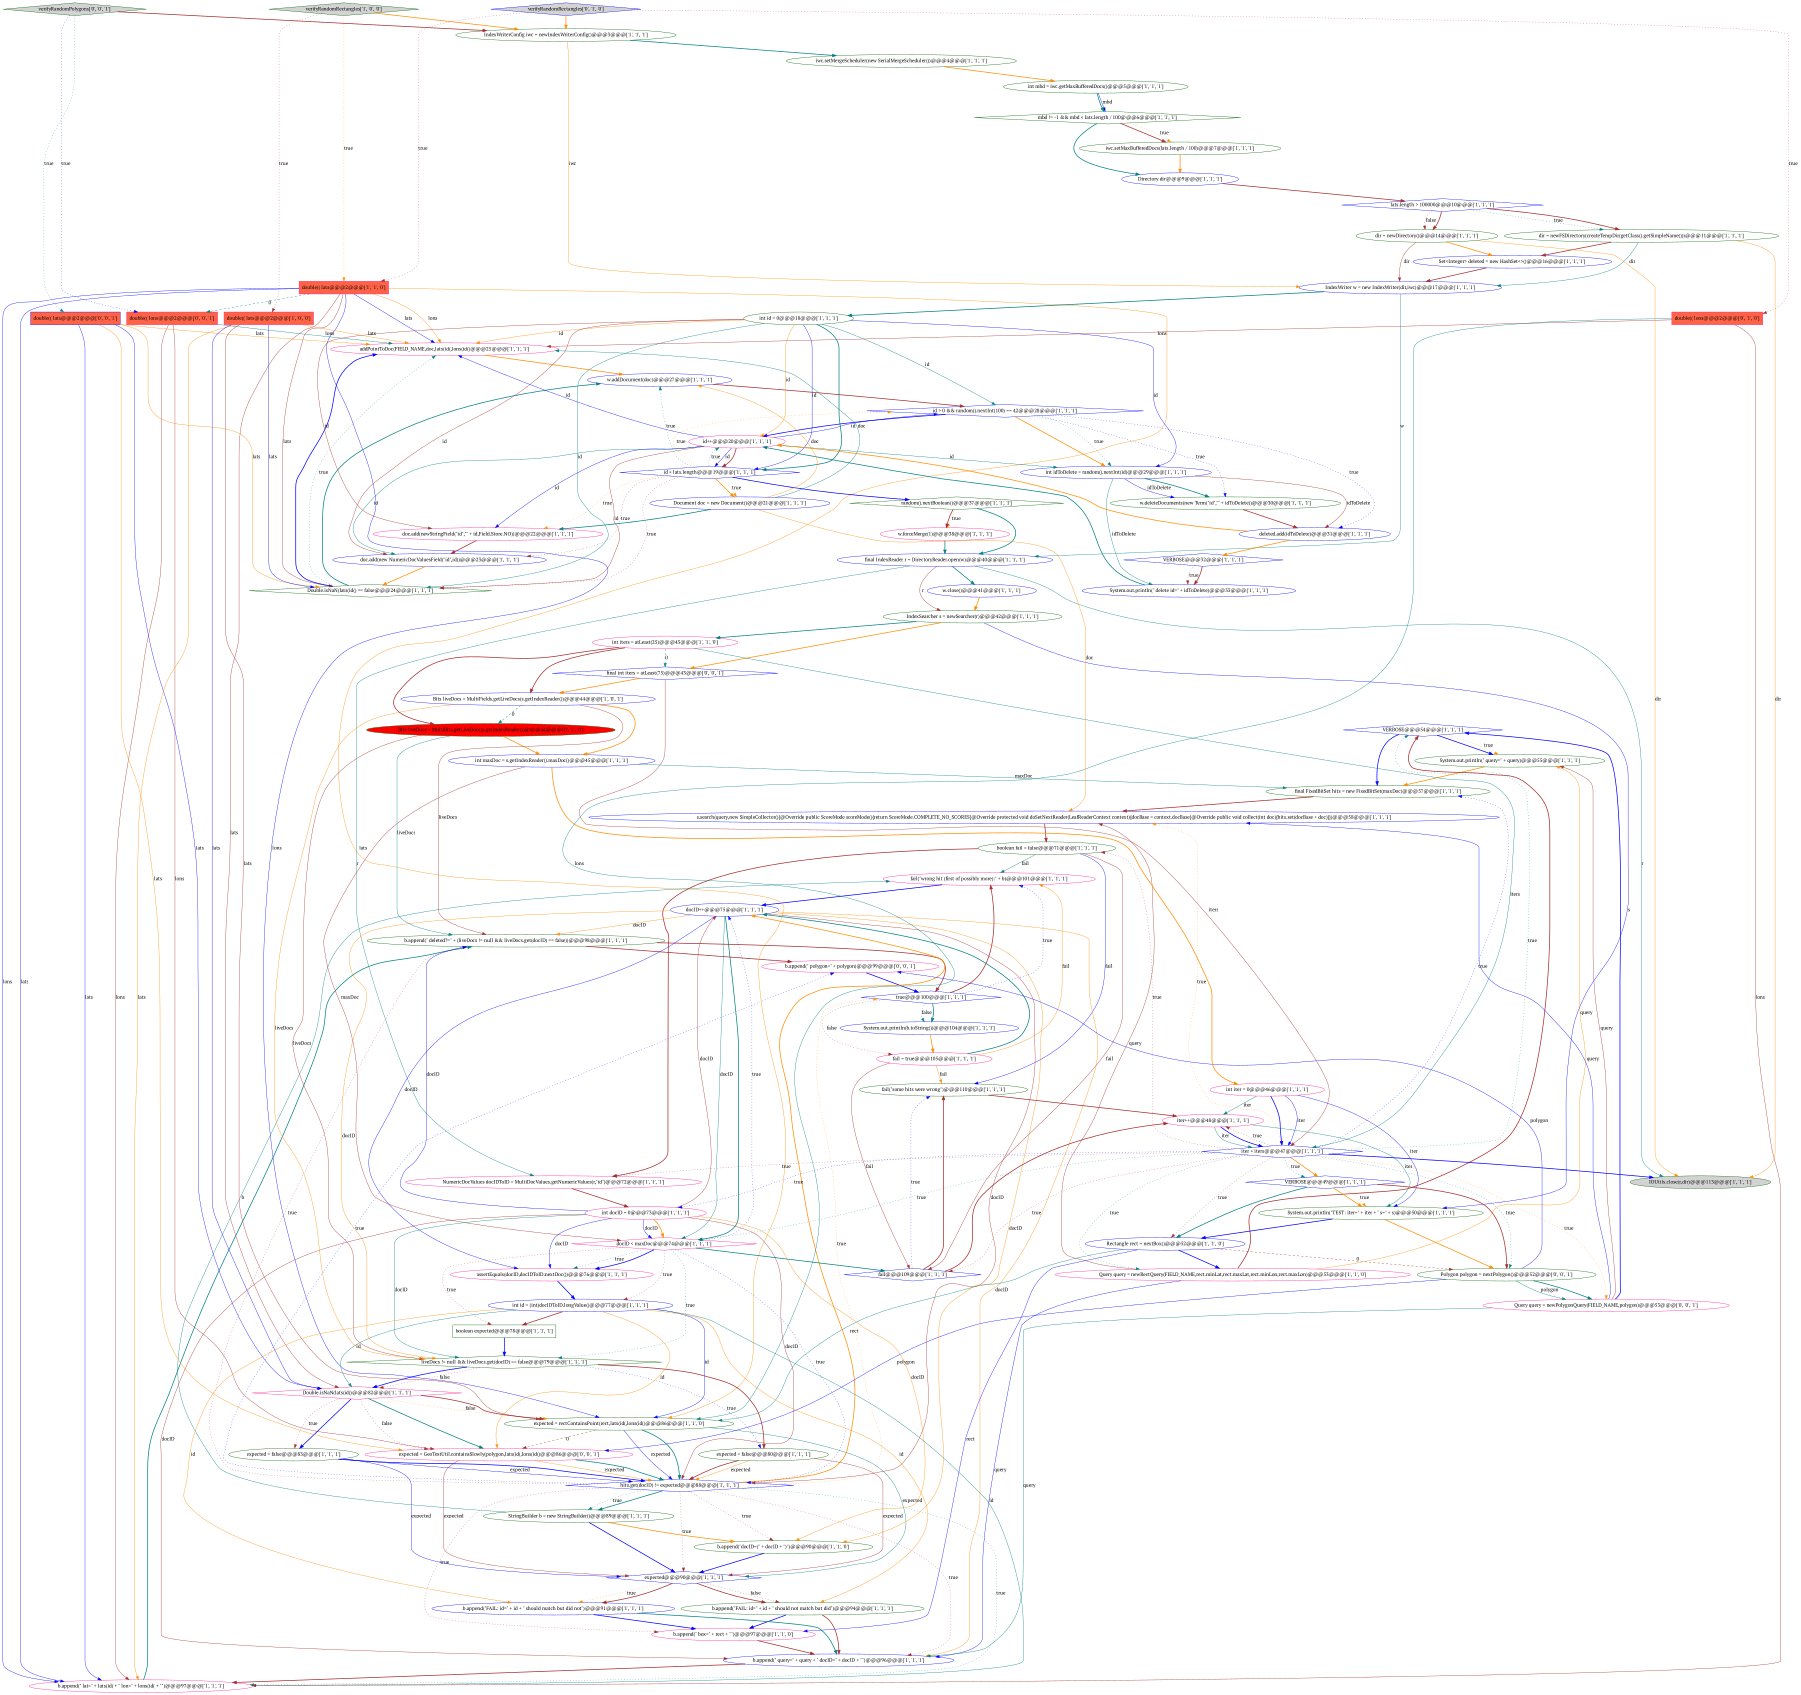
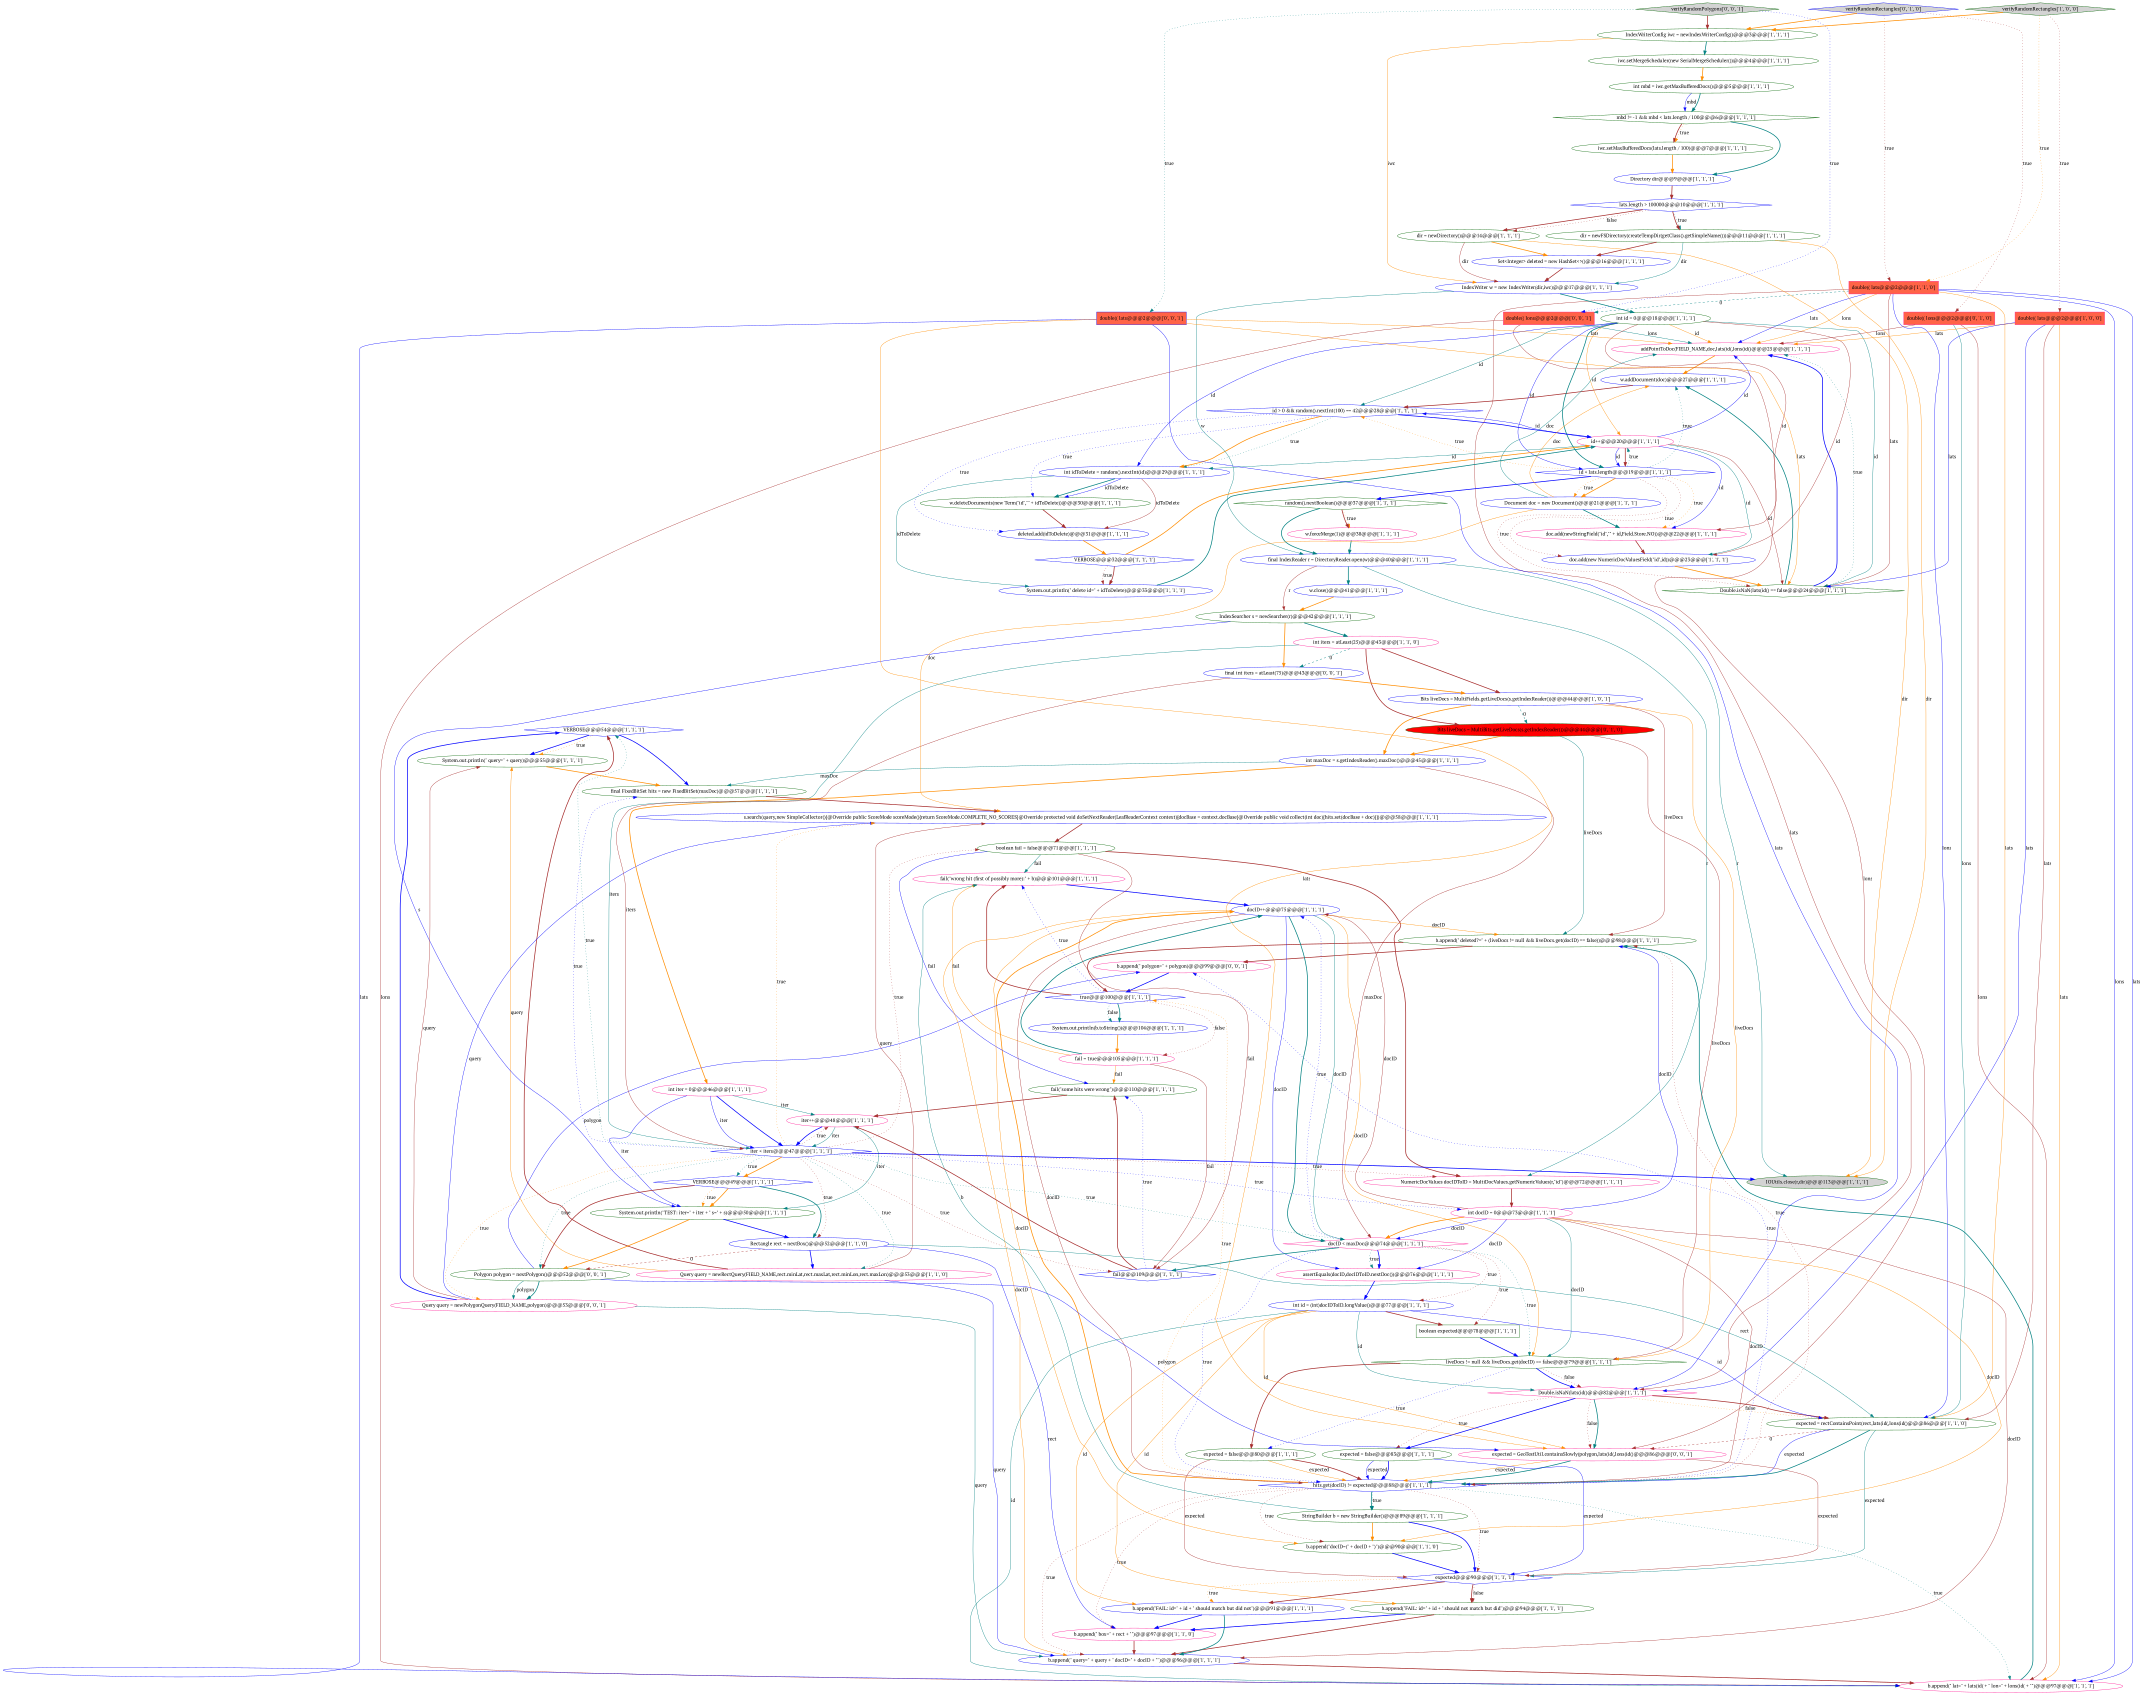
(1016, 481) -> (1347, 475)
(665, 673) -> (1284, 673)
